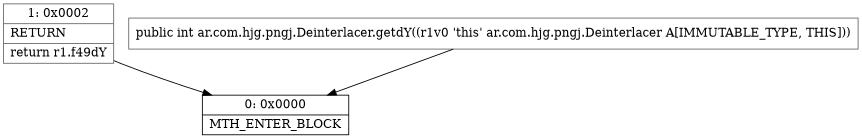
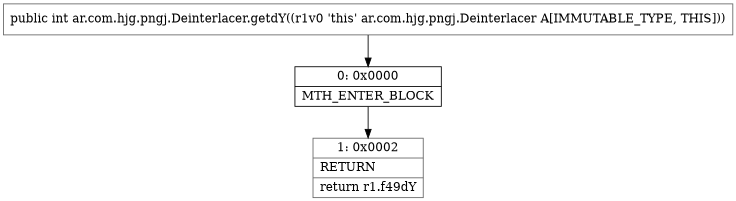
(158, 77) -> (368, 118)
